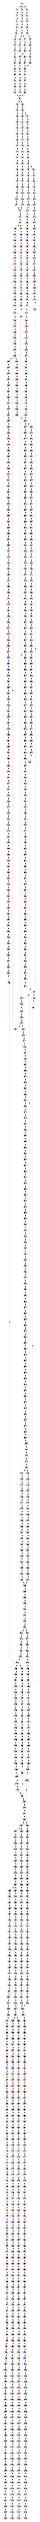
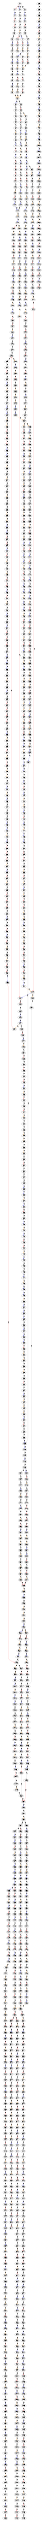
(13, 2231) -> none
